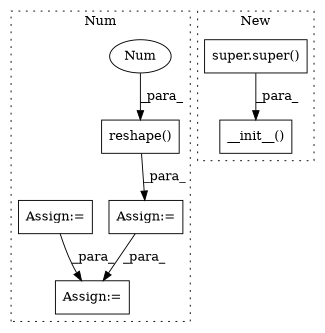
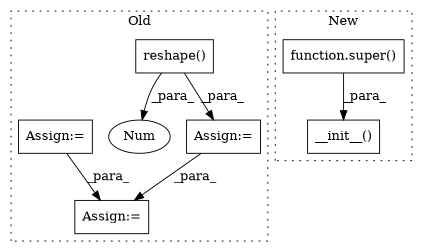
(101, 22) -> (139, 22)
(256, 56) -> (344, 56)
(140, 92) -> (151, 91)
